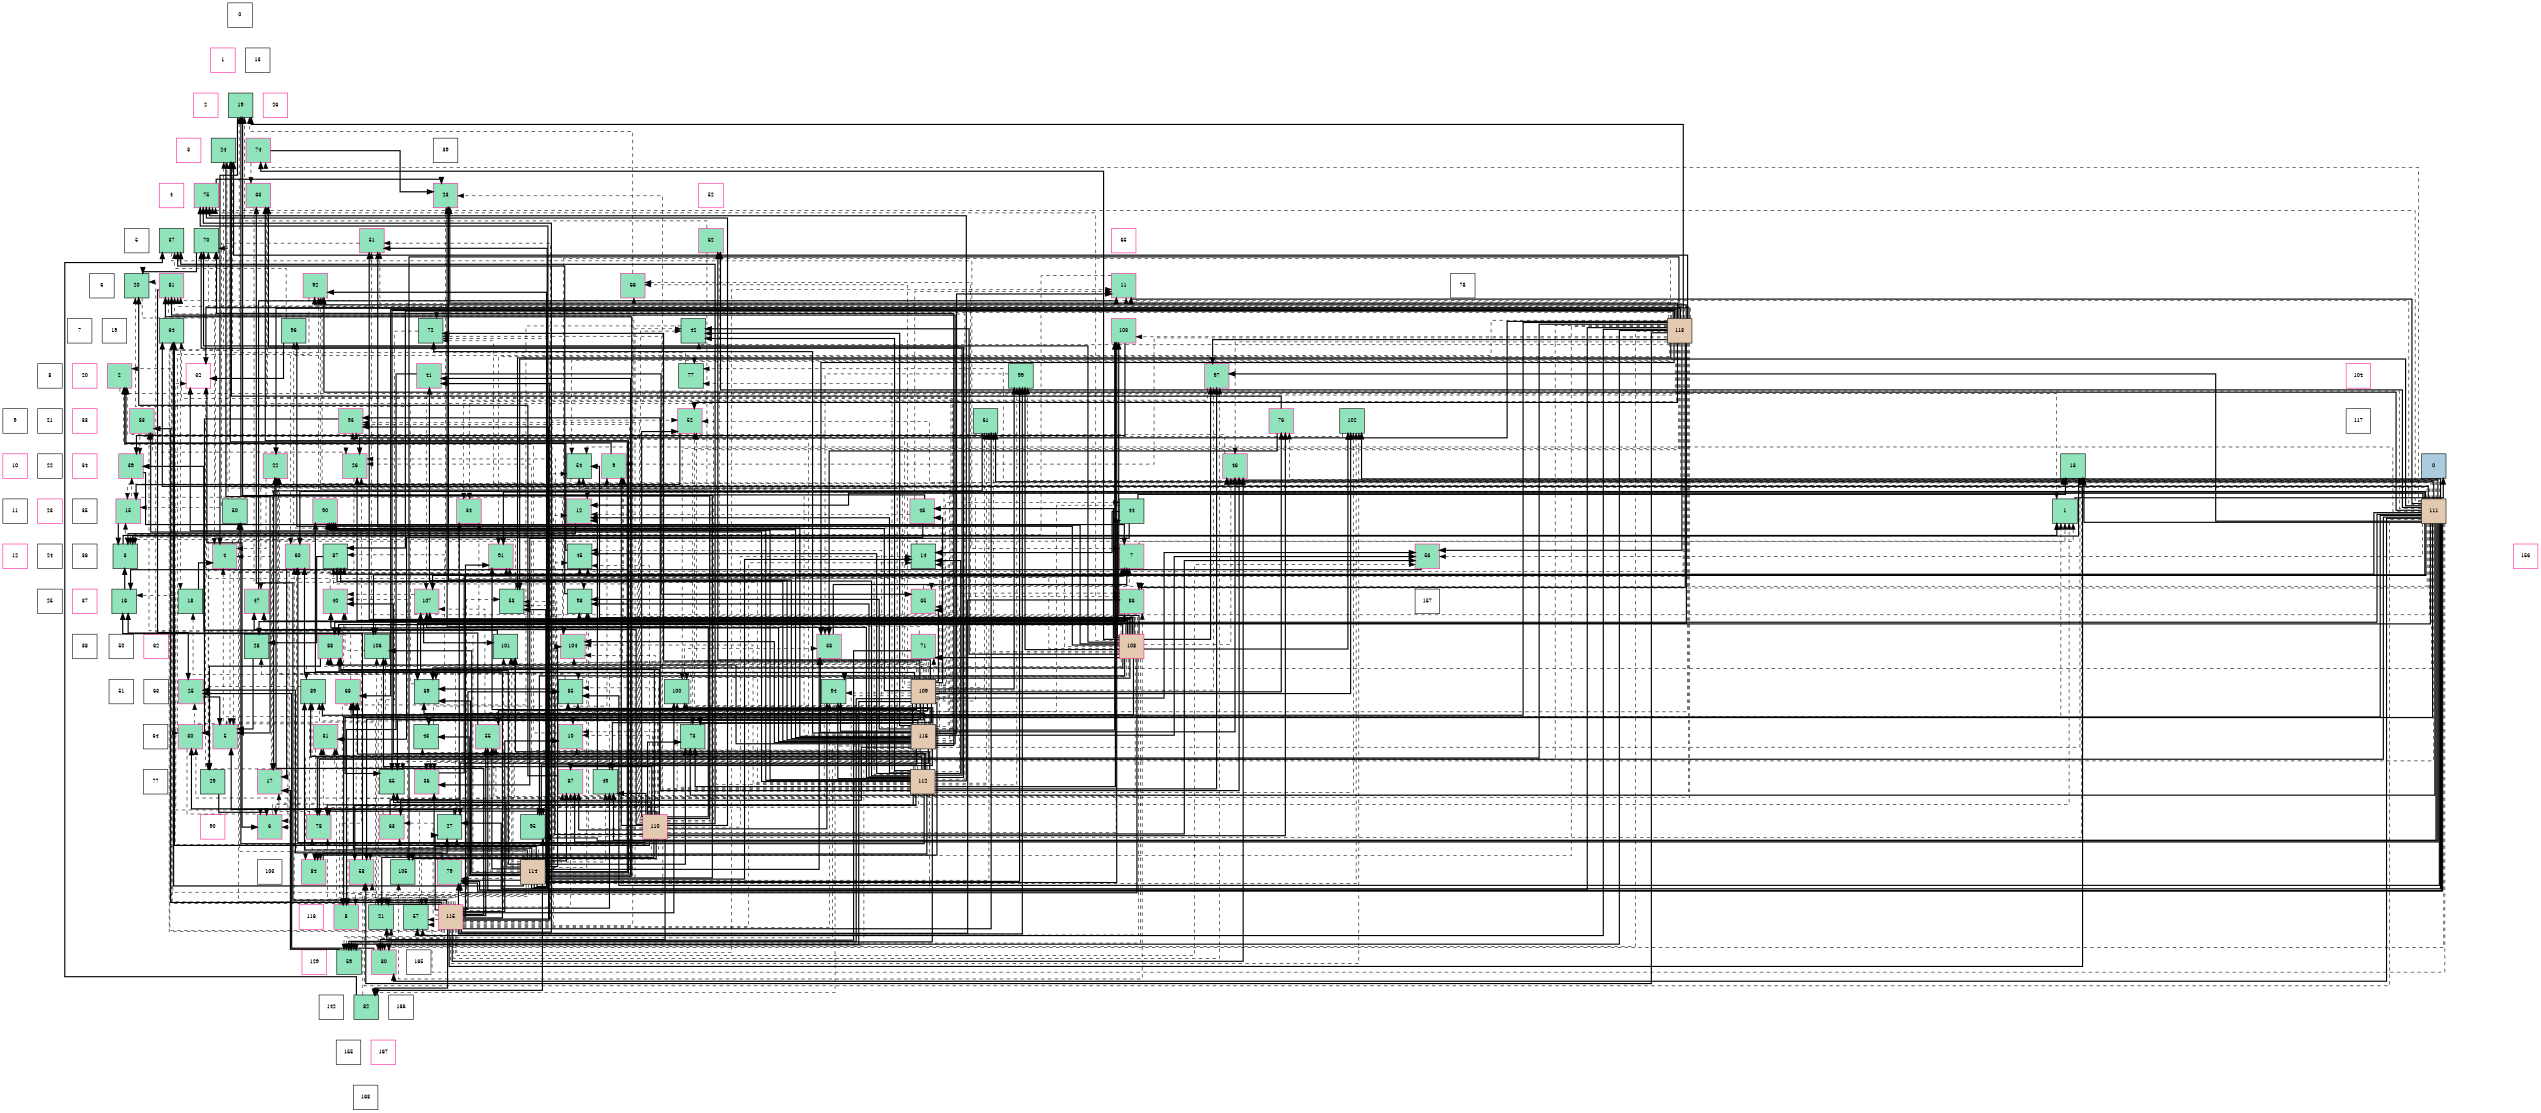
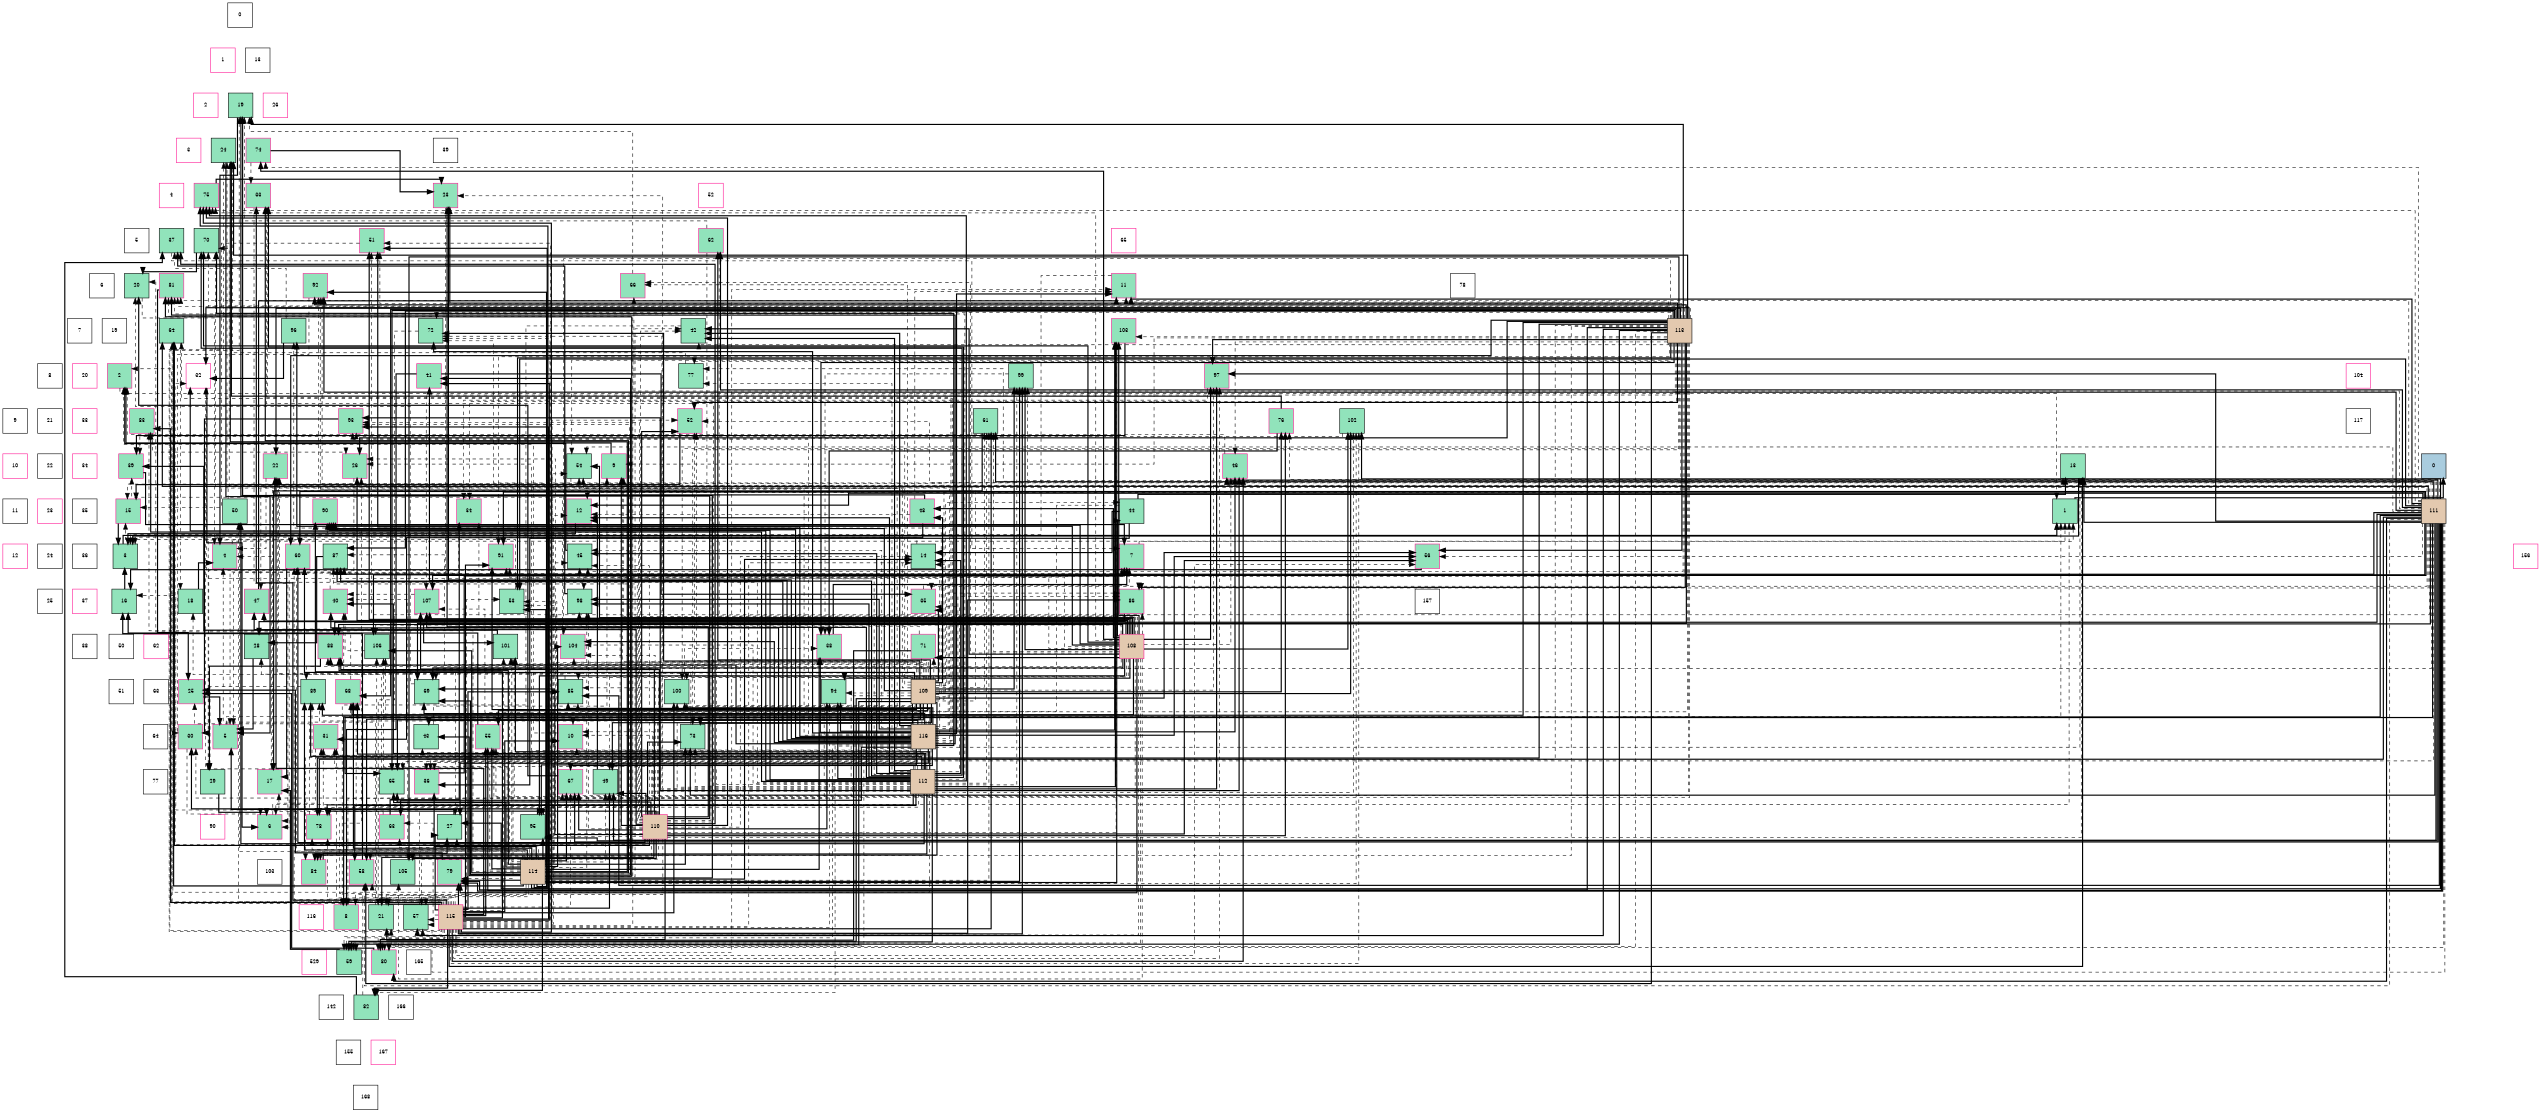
(905, 356) -> (905, 356)
(491, 767) -> (491, 767)
(787, 787) -> (787, 787)
(314, 962) -> (314, 962)
